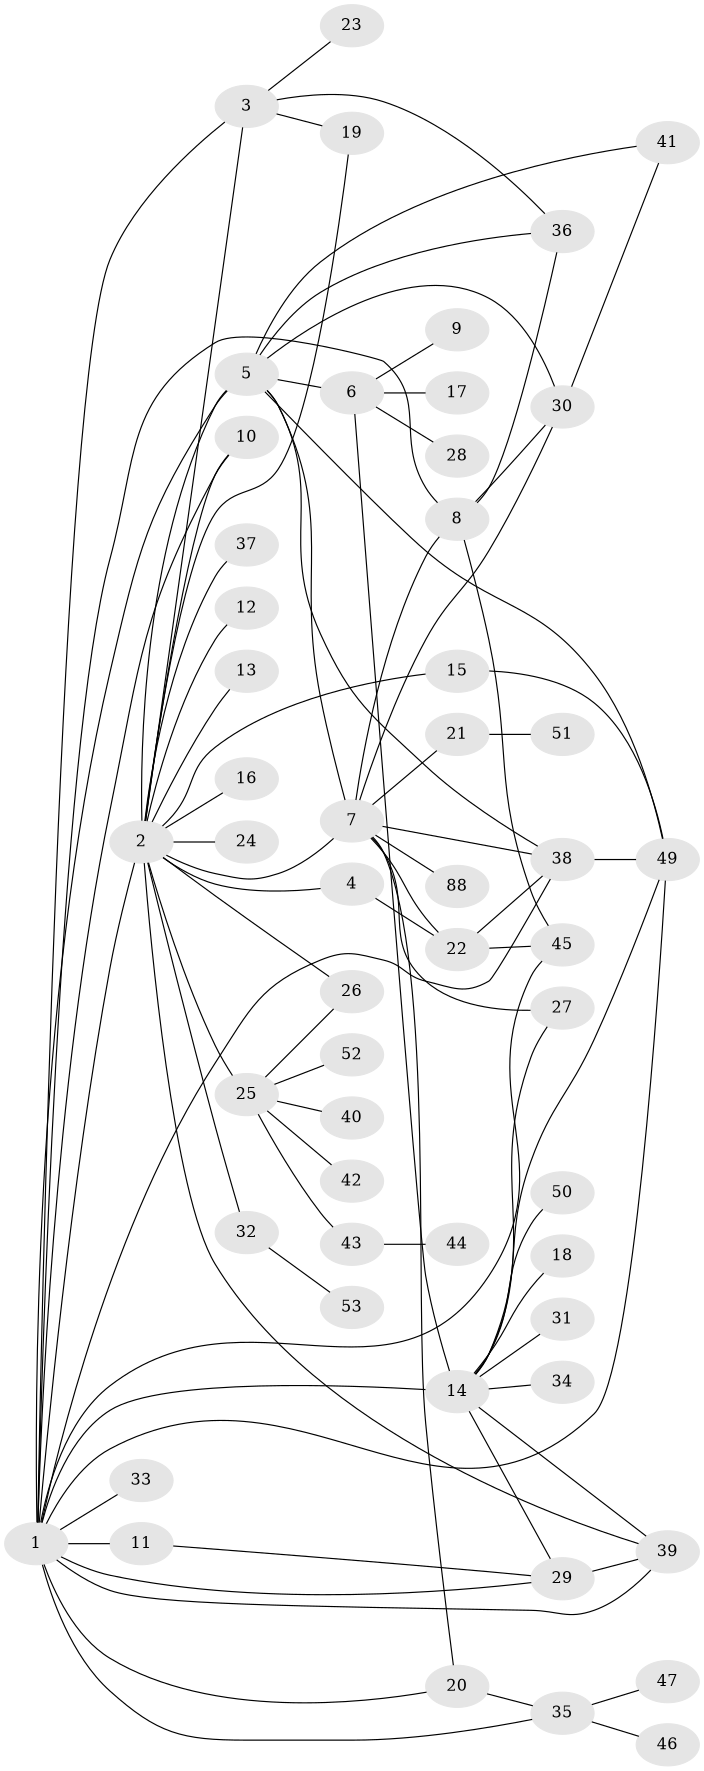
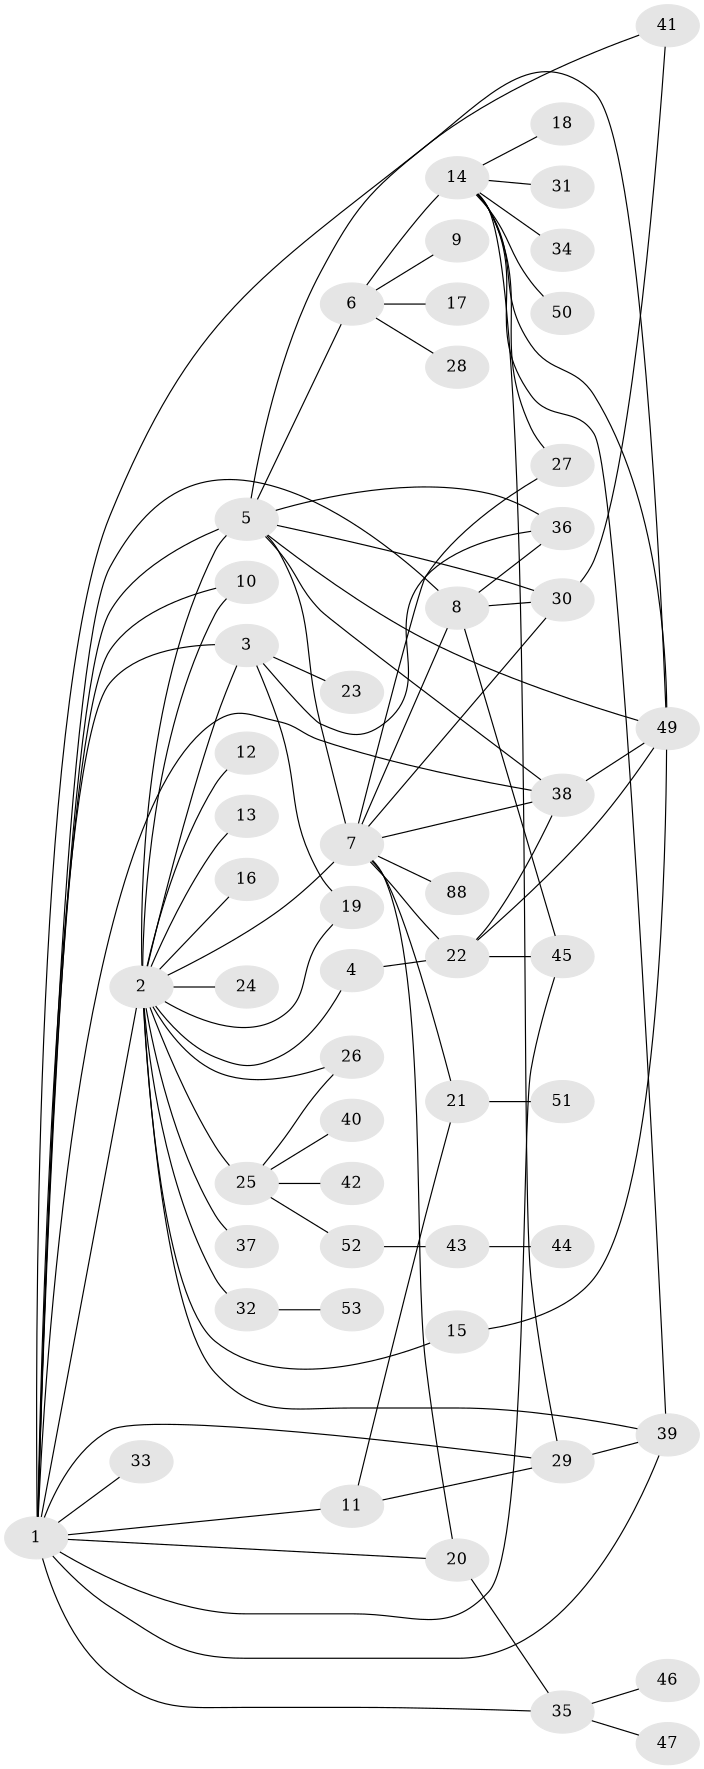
none -> (572, 850)
(293, 1173) -> (405, 1247)
none -> (403, 1304)
(199, 1390) -> none
